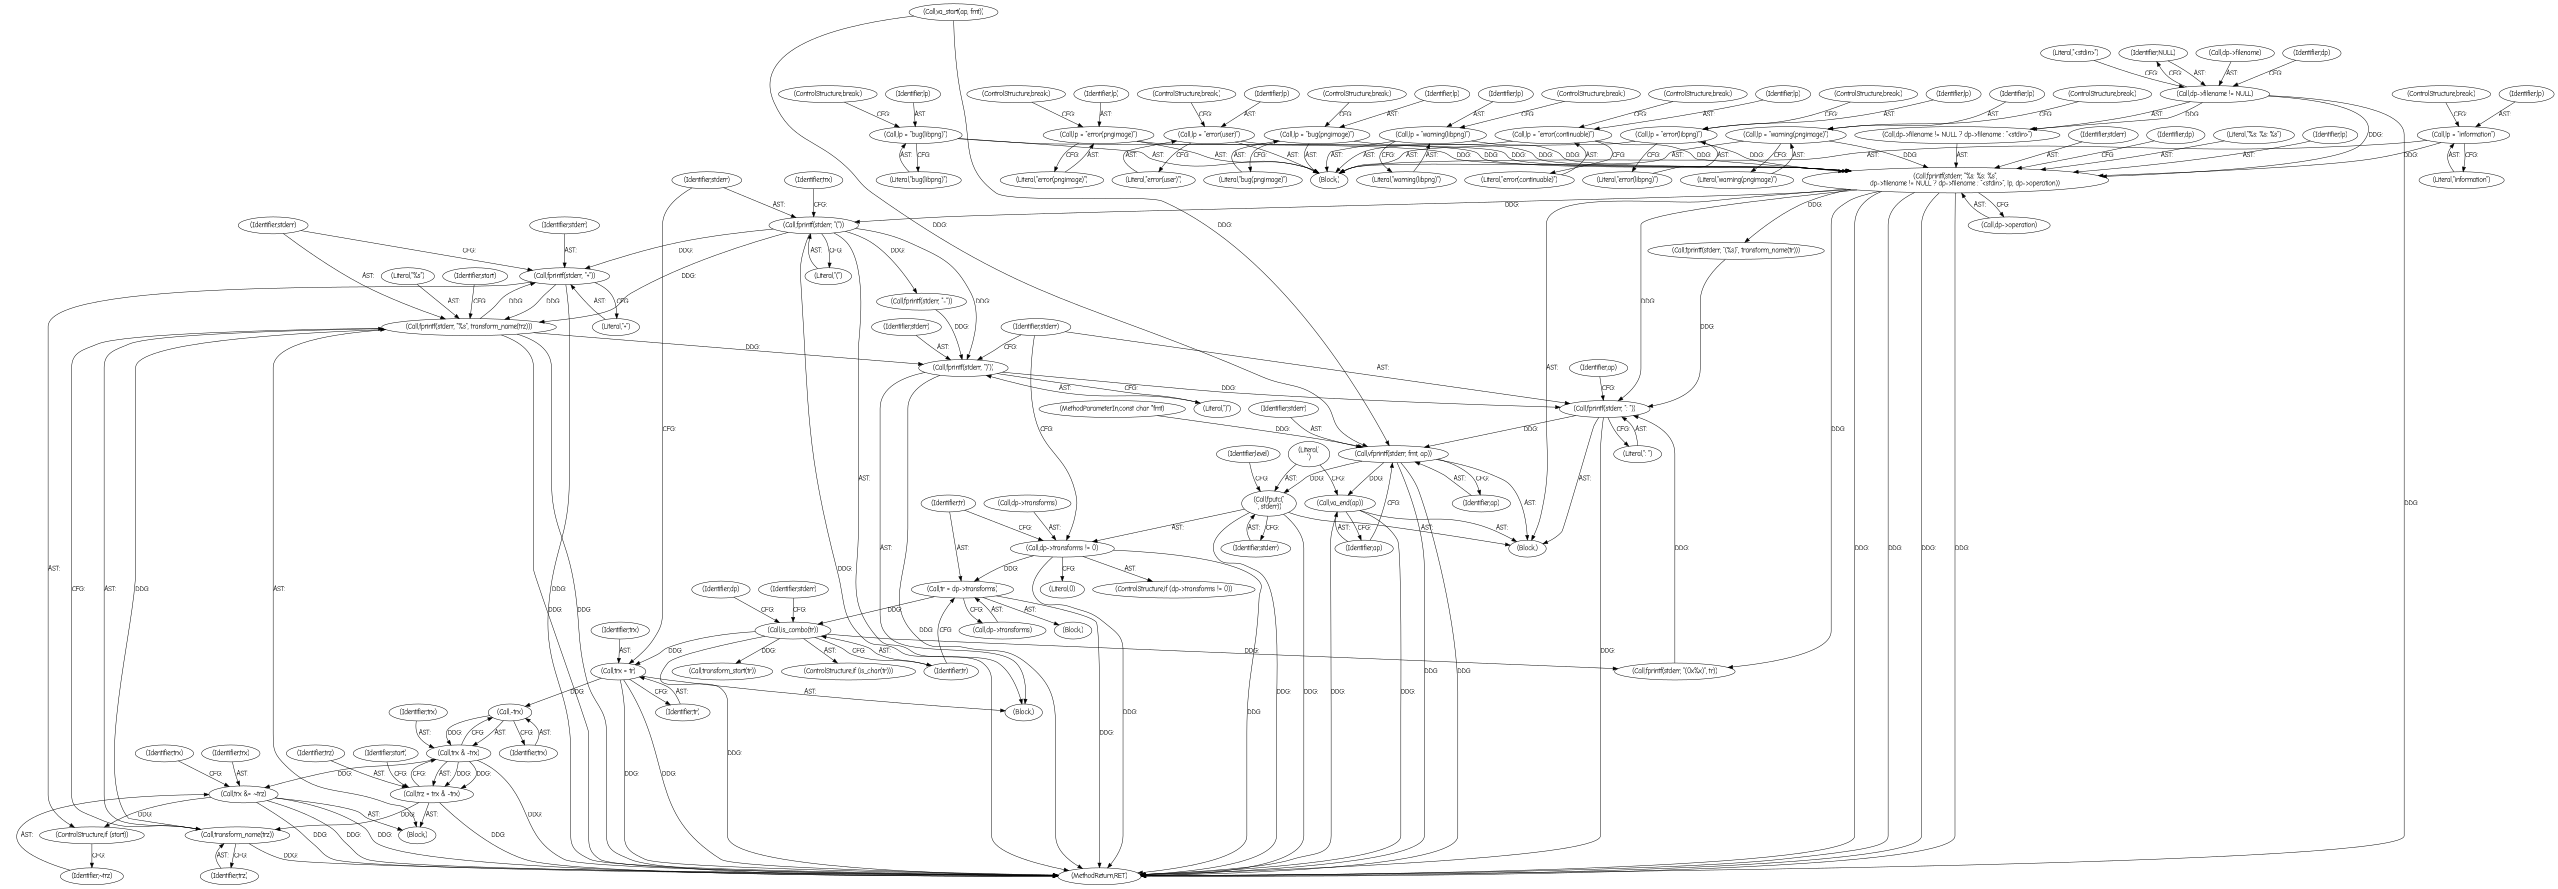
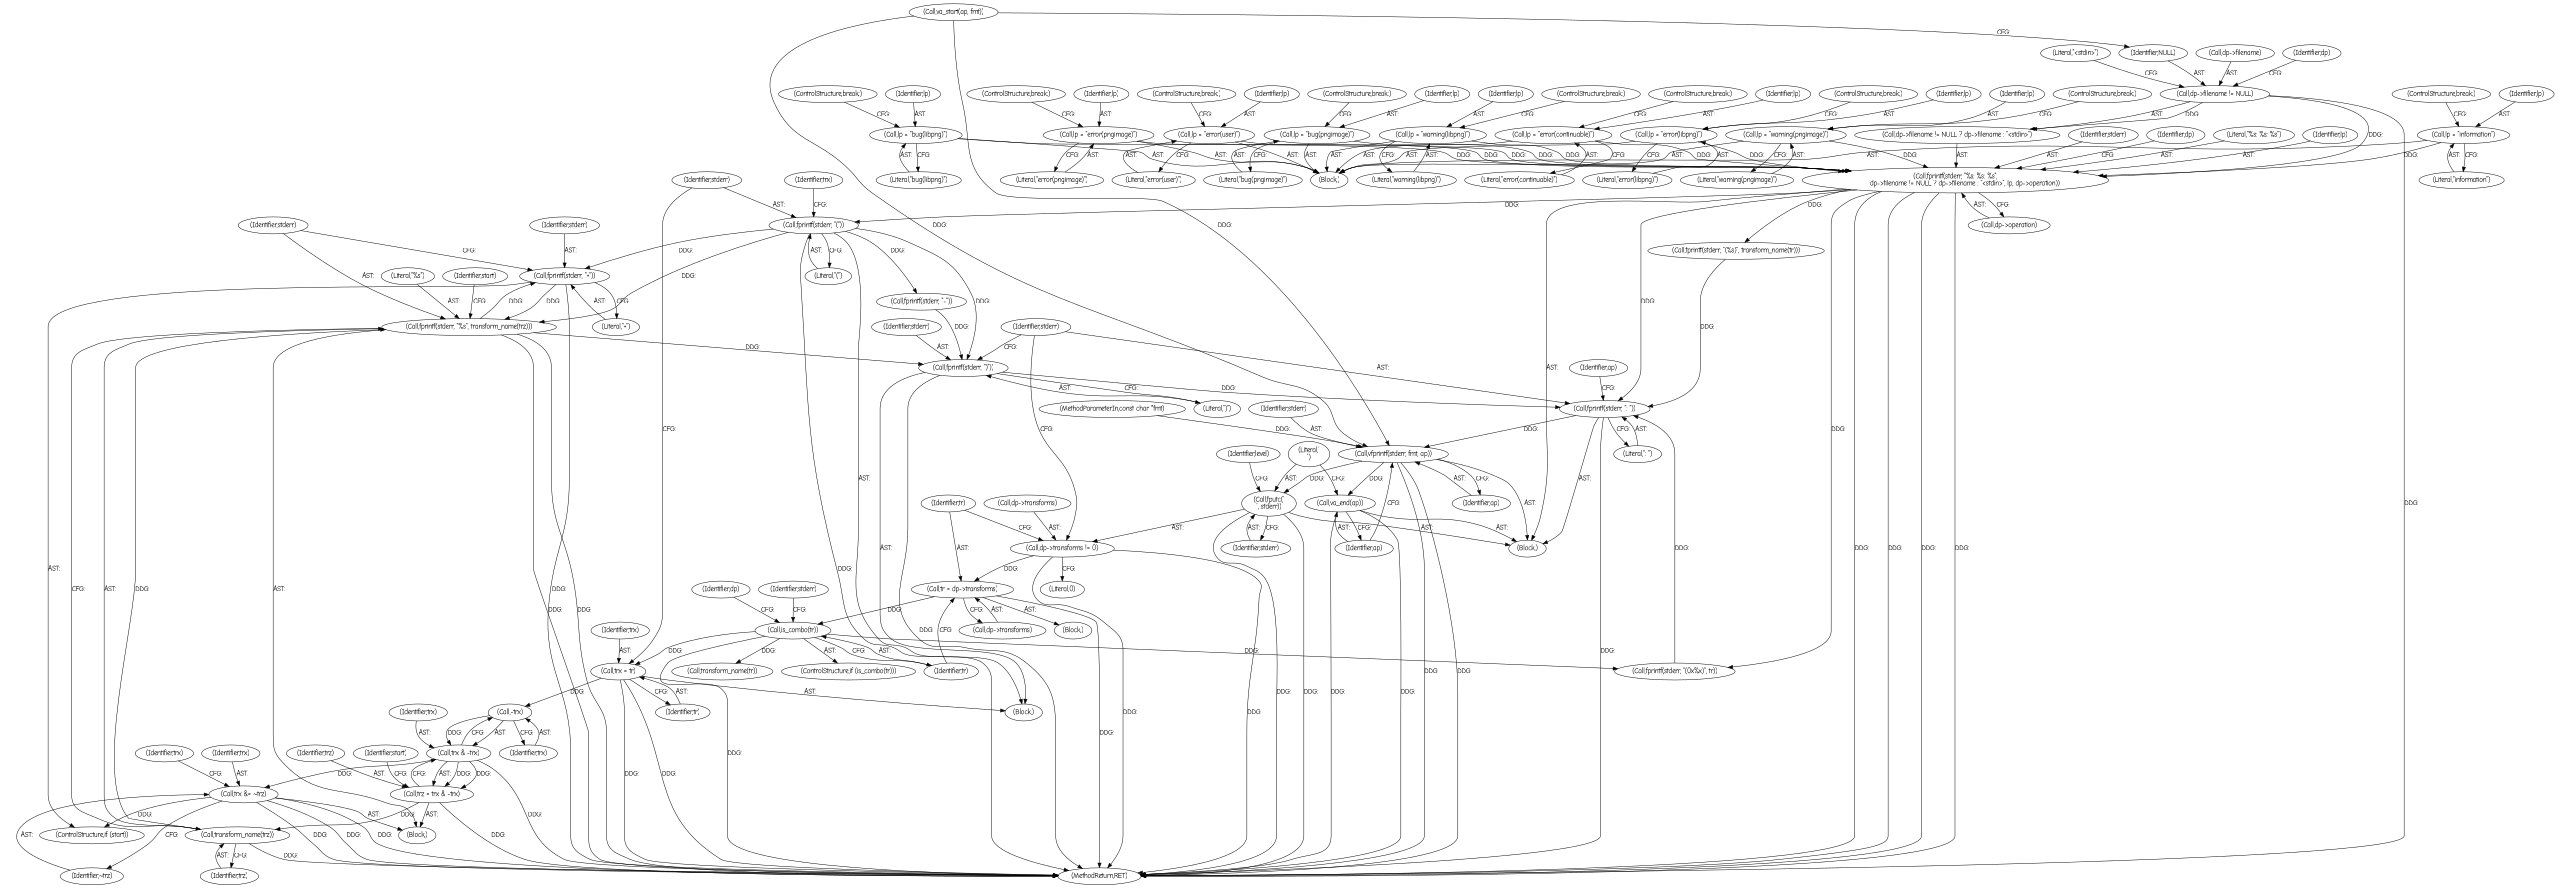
(2171, 79) -> (1562, 20)
(1174, 590) -> none
(722, 672) -> (722, 672)
(849, 672) -> (849, 672)
(92, 853) -> (161, 831)
